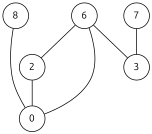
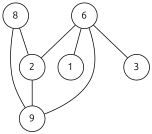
(137, 16) -> none
none -> (24, 41)
none -> (71, 67)
(32, 119) -> (32, 119)
